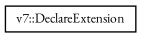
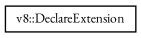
(71, 19) -> (71, 19)
